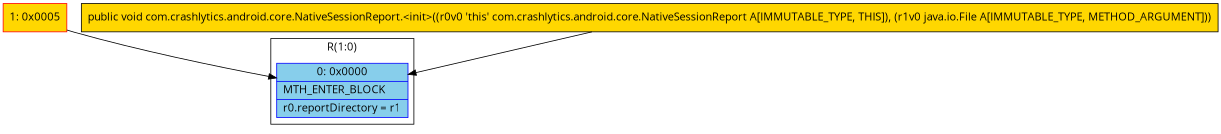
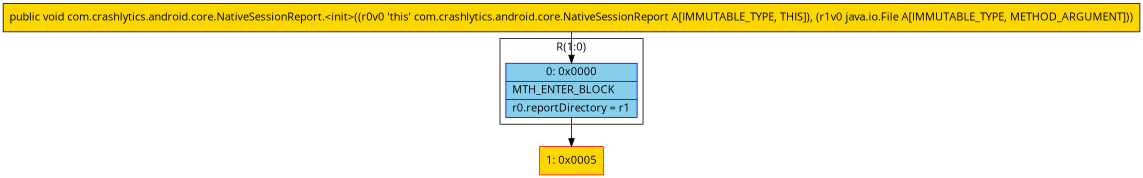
(167, 55) -> (572, 129)
